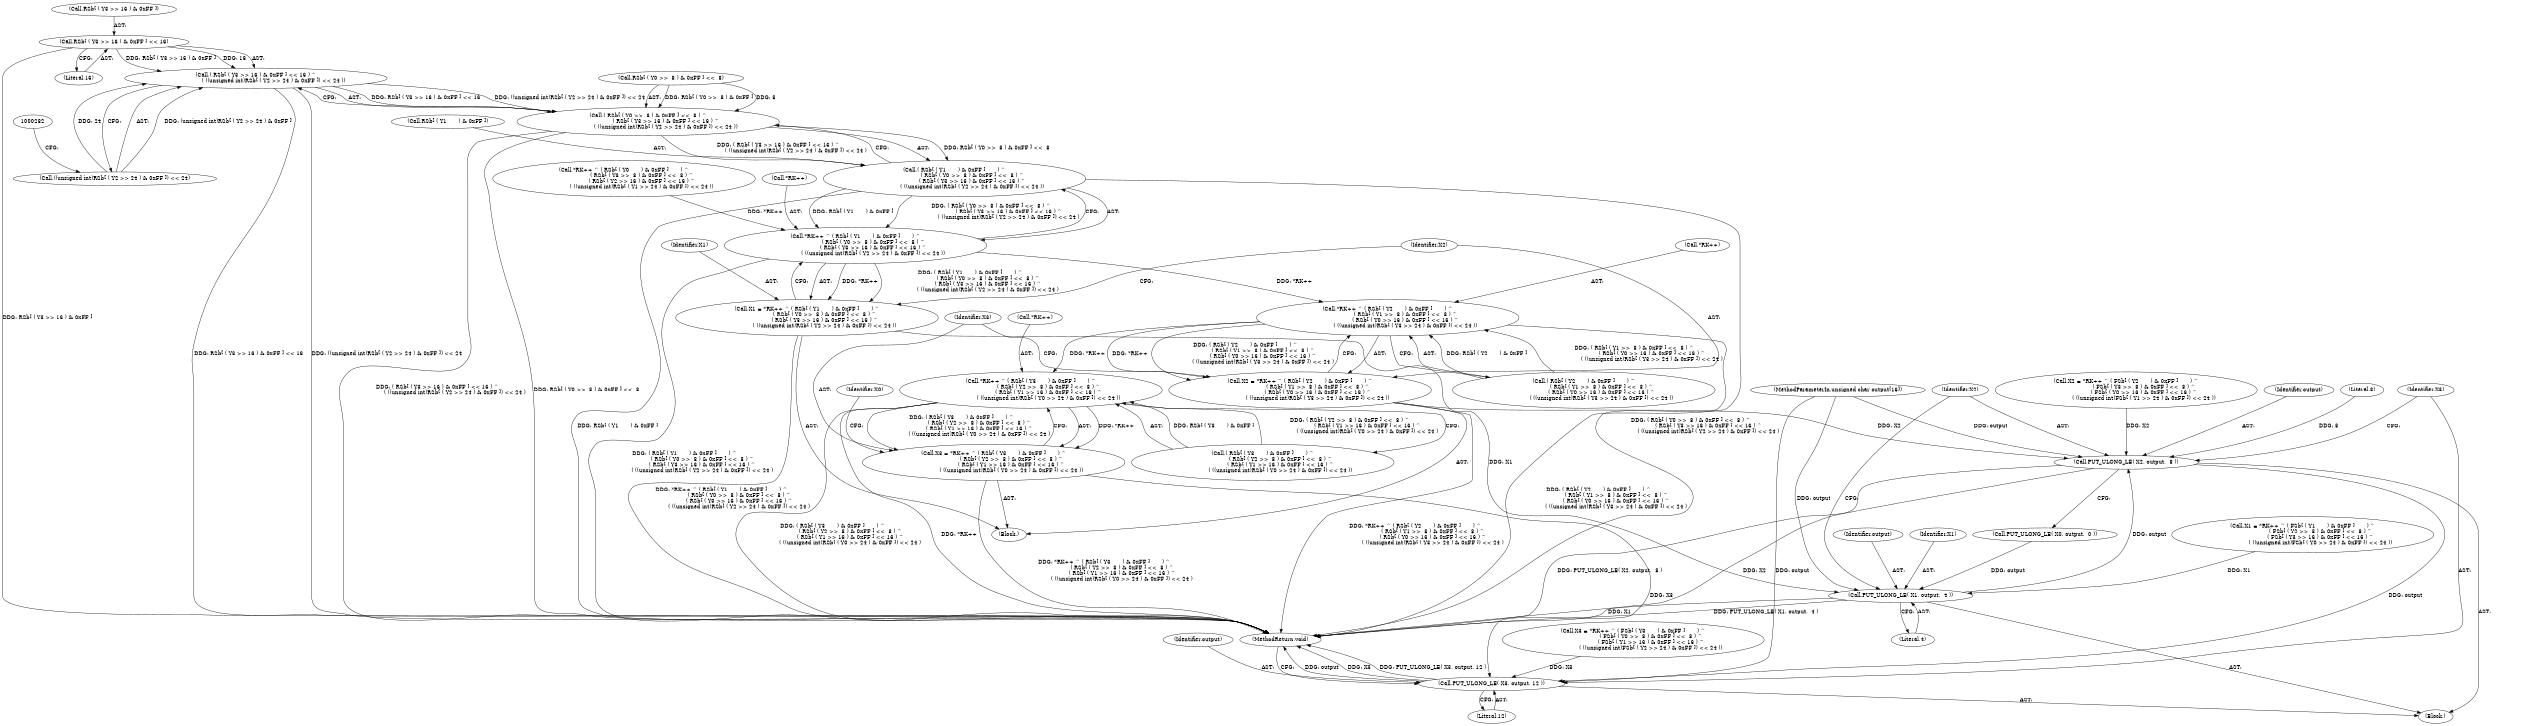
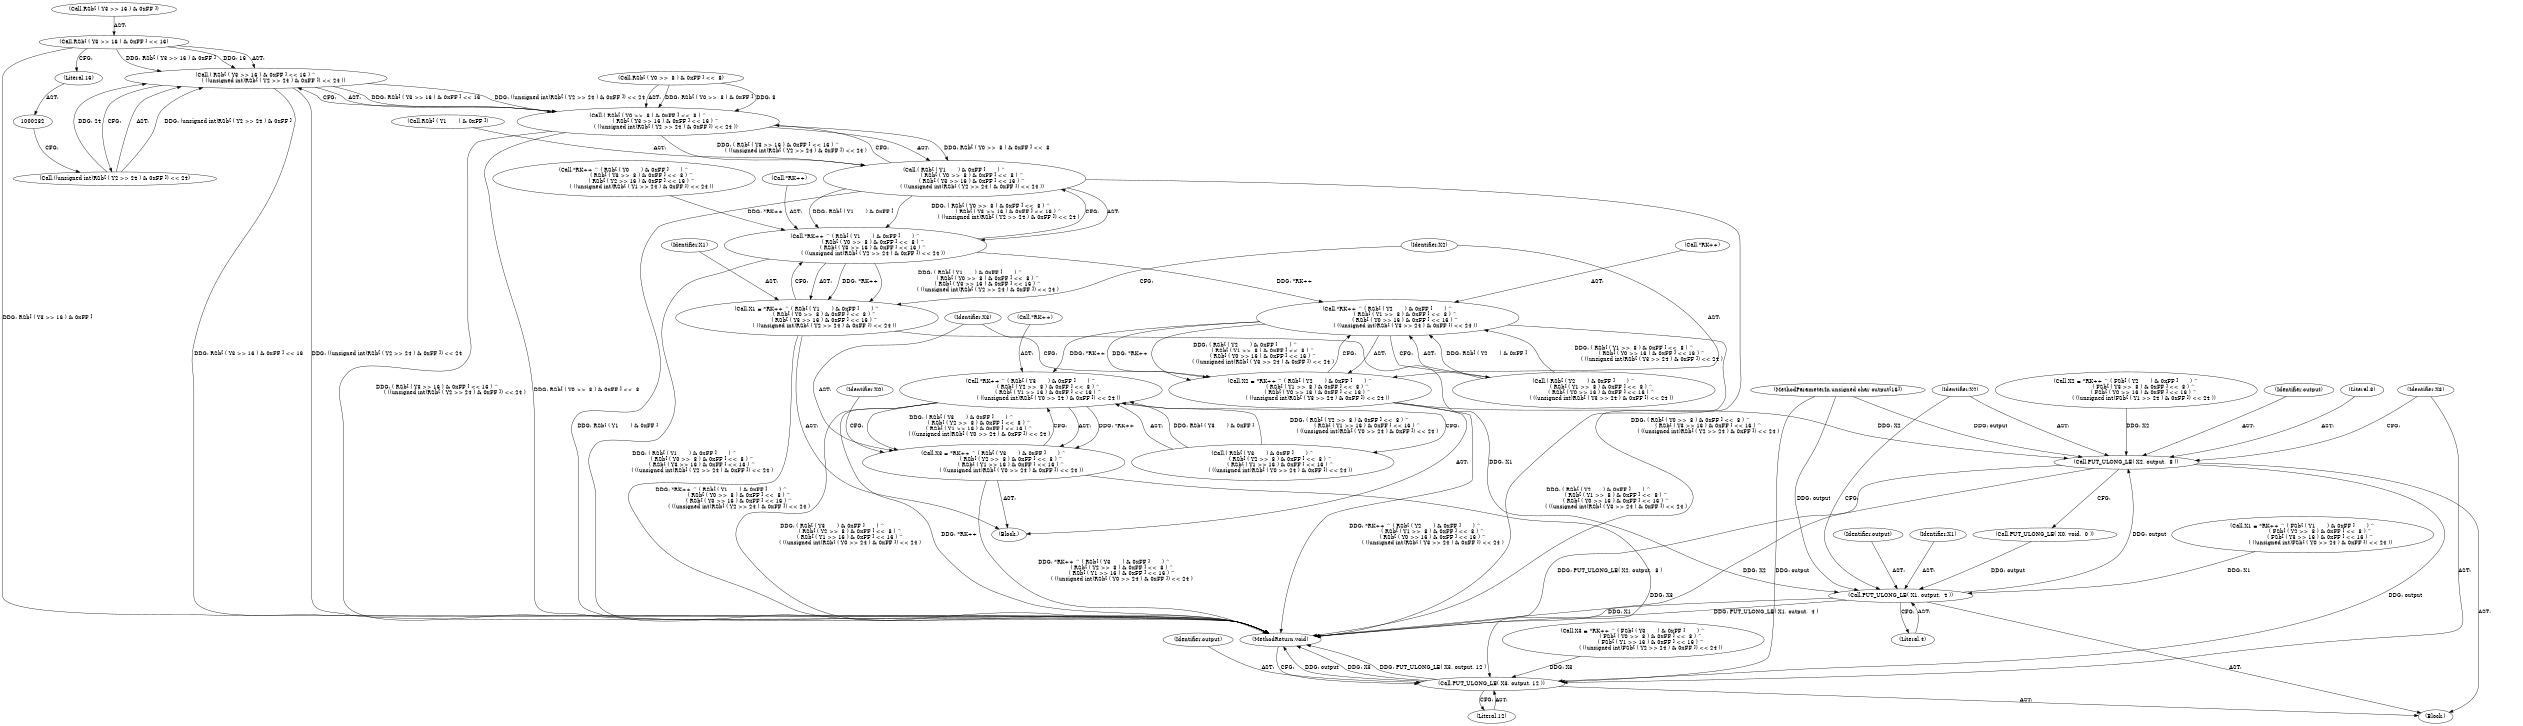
(95, 62) -> (47, 94)
(2329, 426) -> (2329, 426)
(2045, 535) -> (2045, 535)
